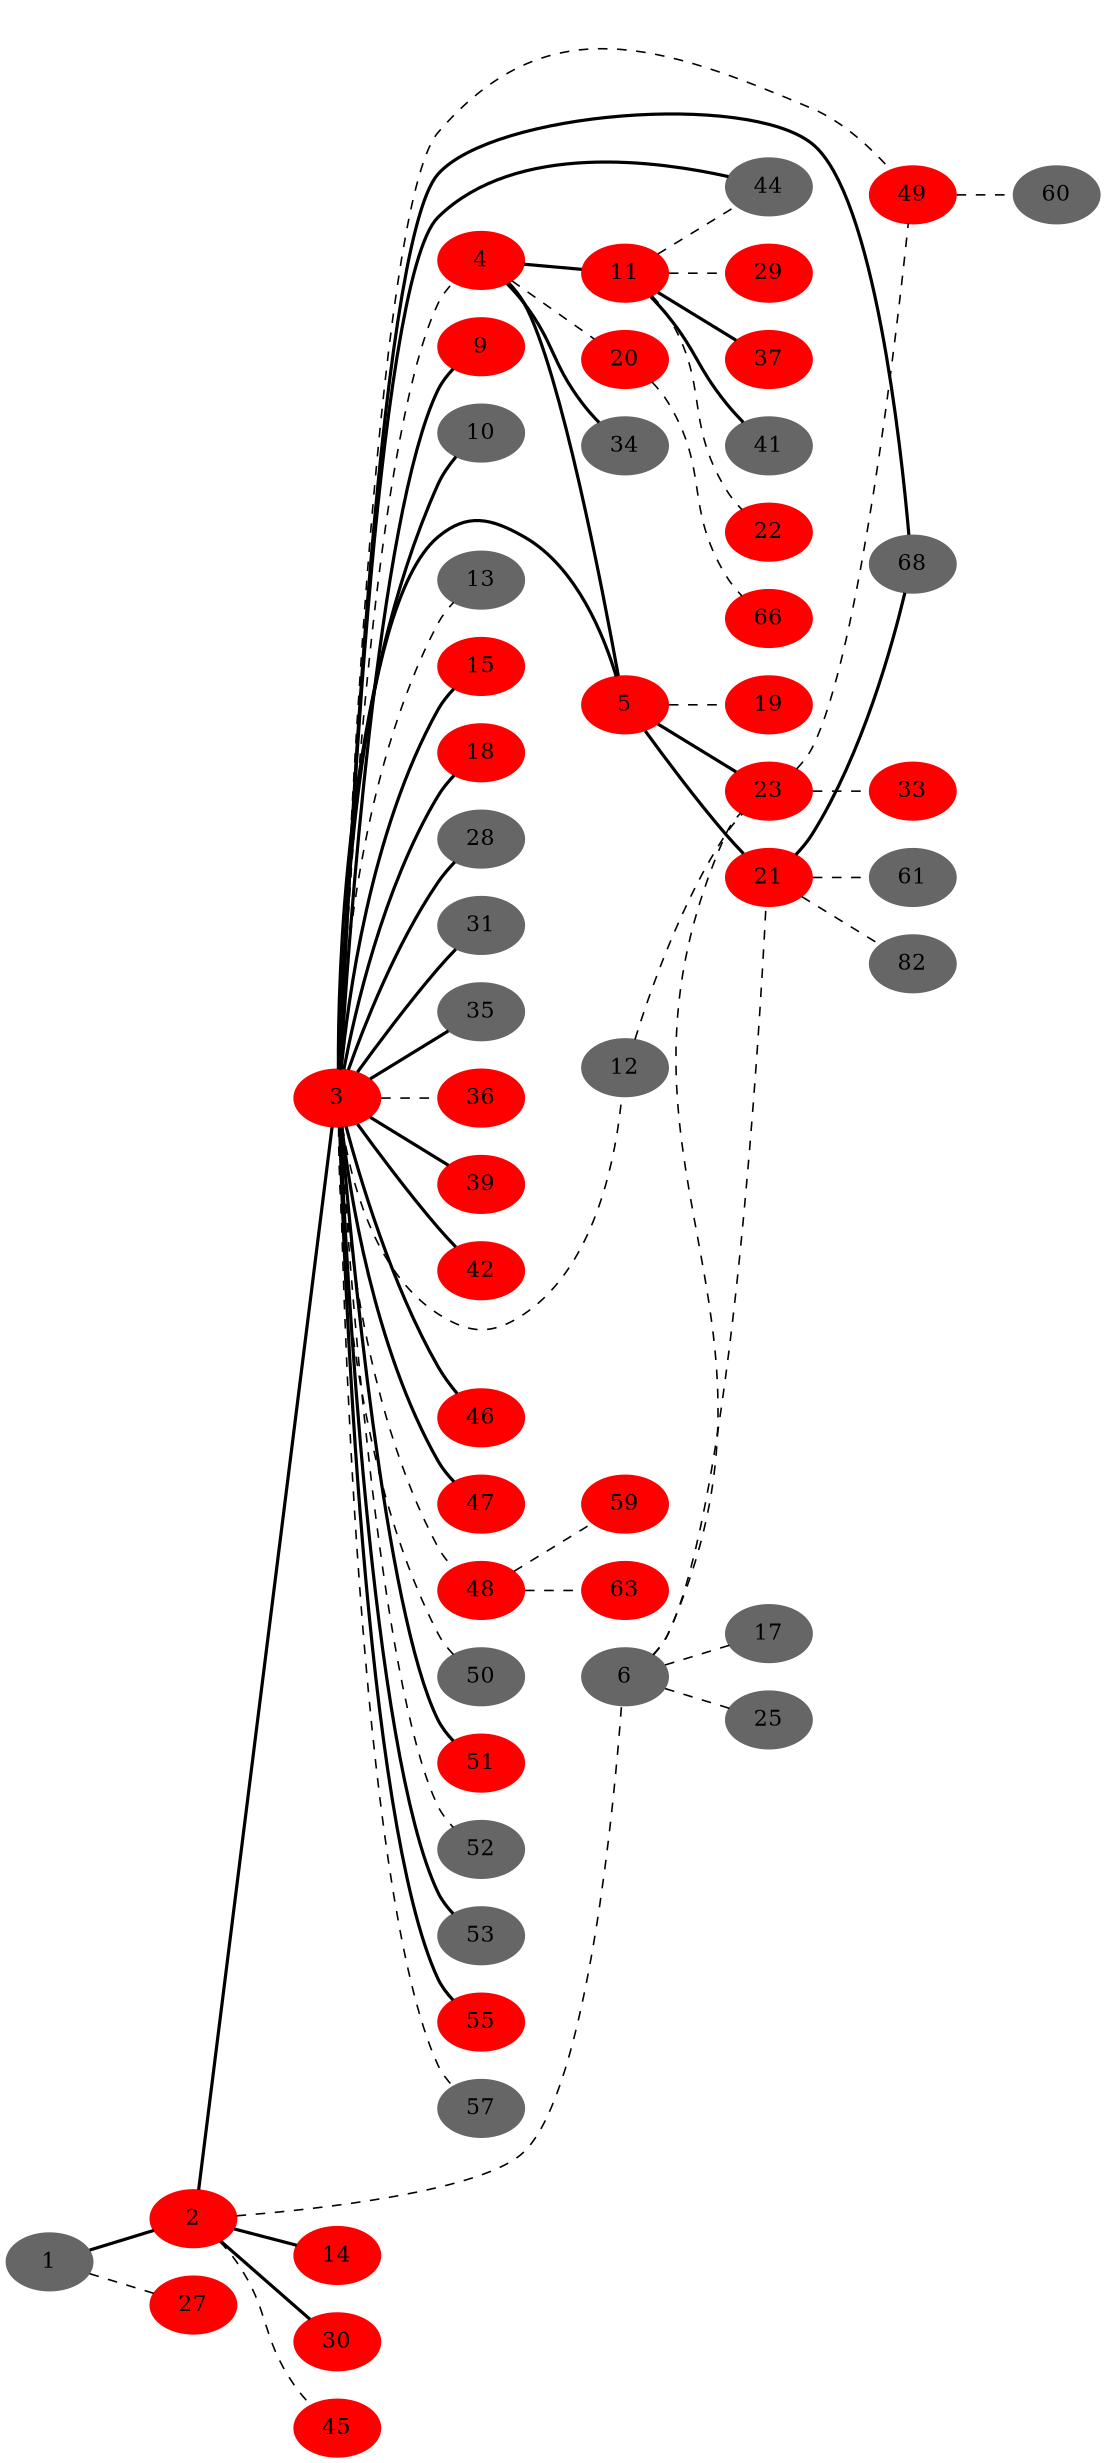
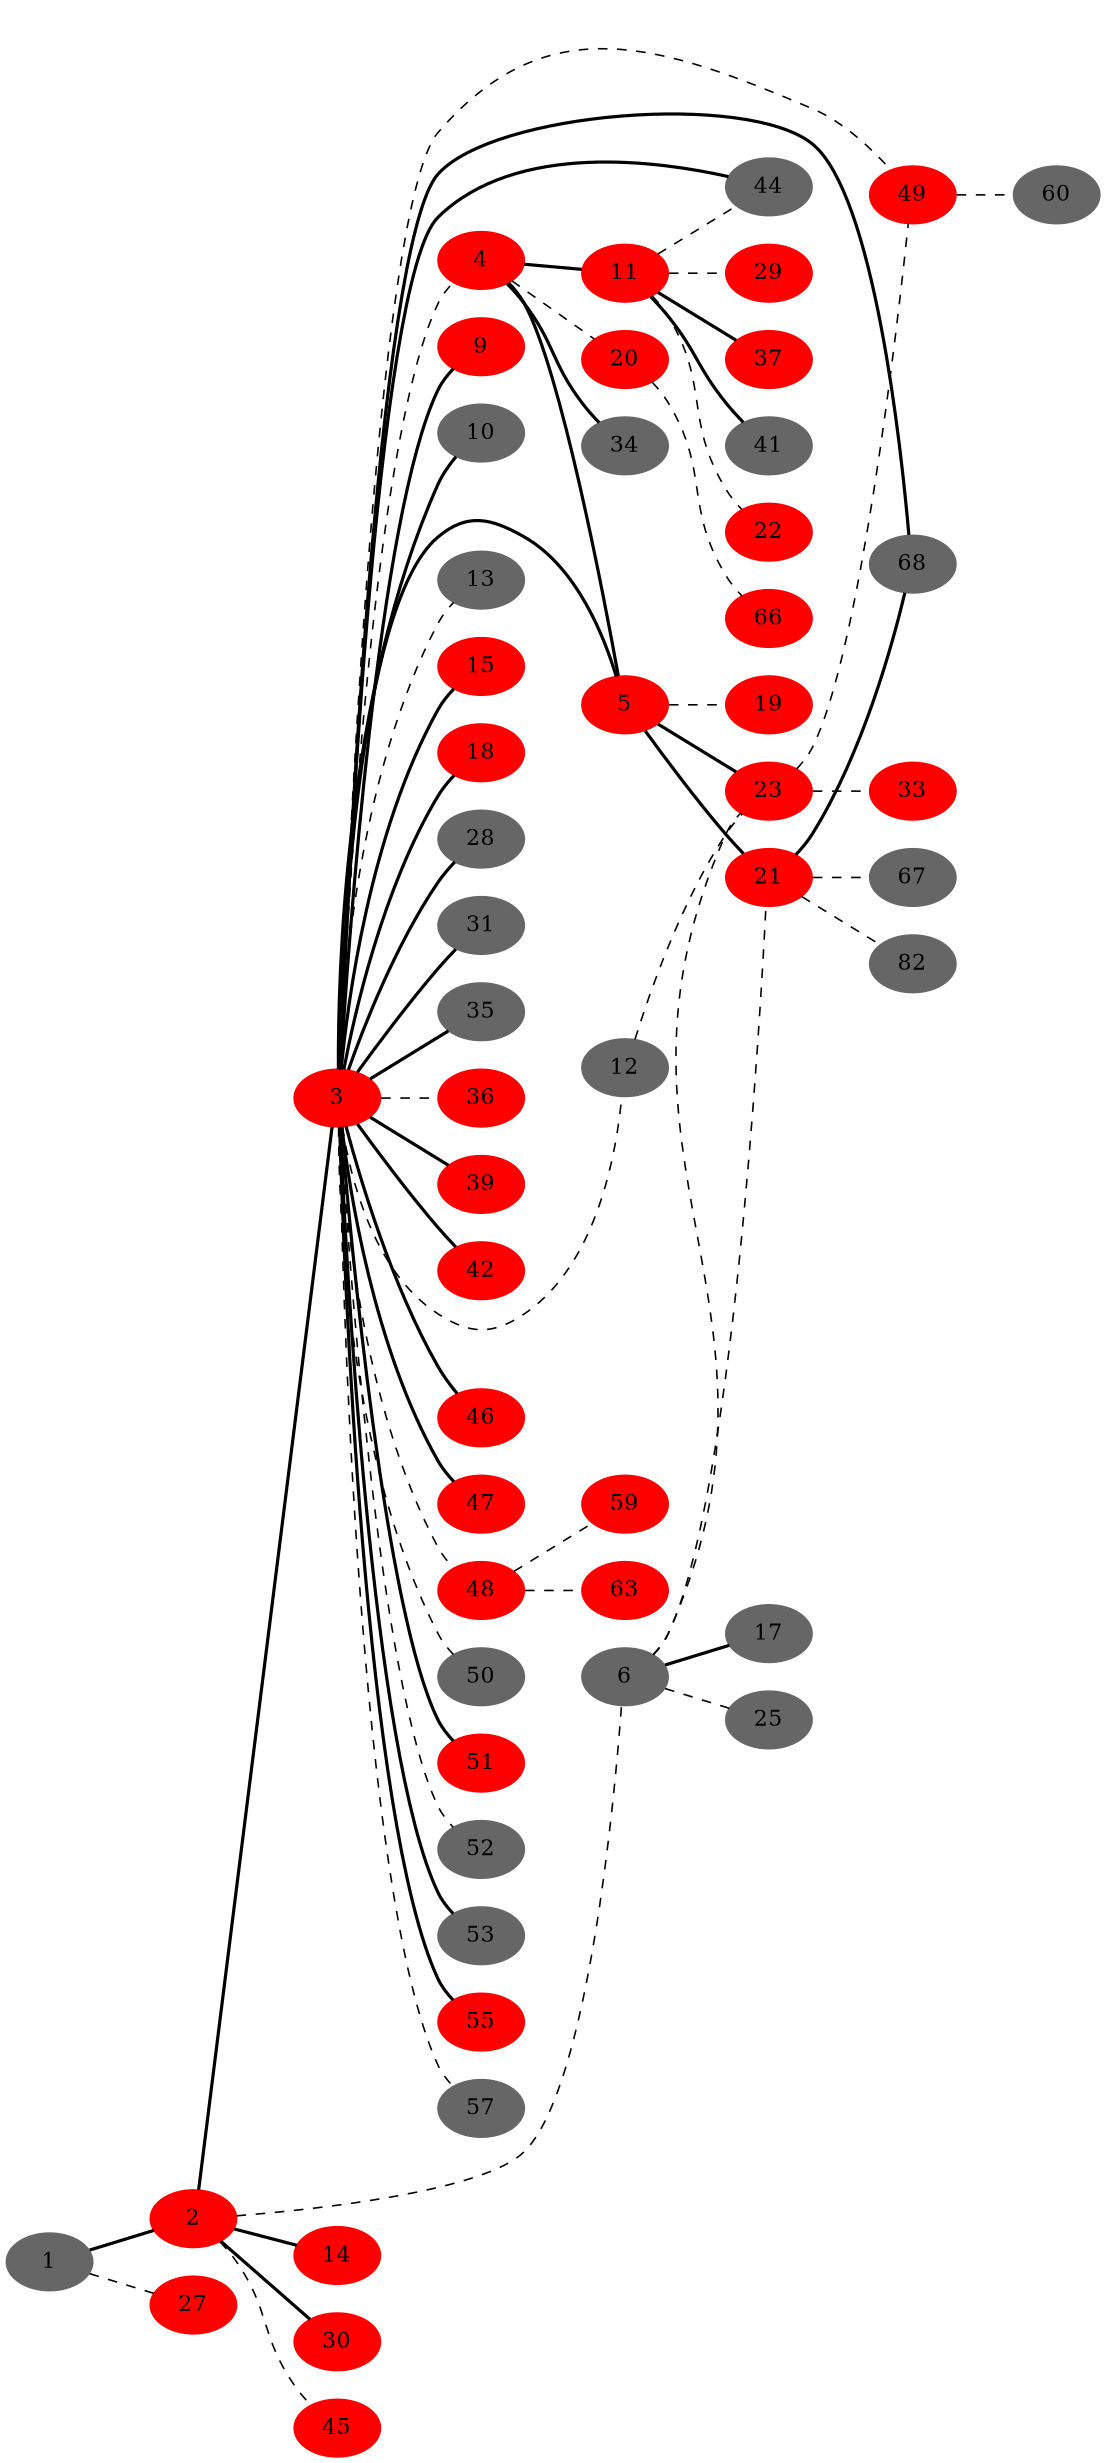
(913, 877) -> (913, 877)
(697, 1655) -> (697, 1655)
